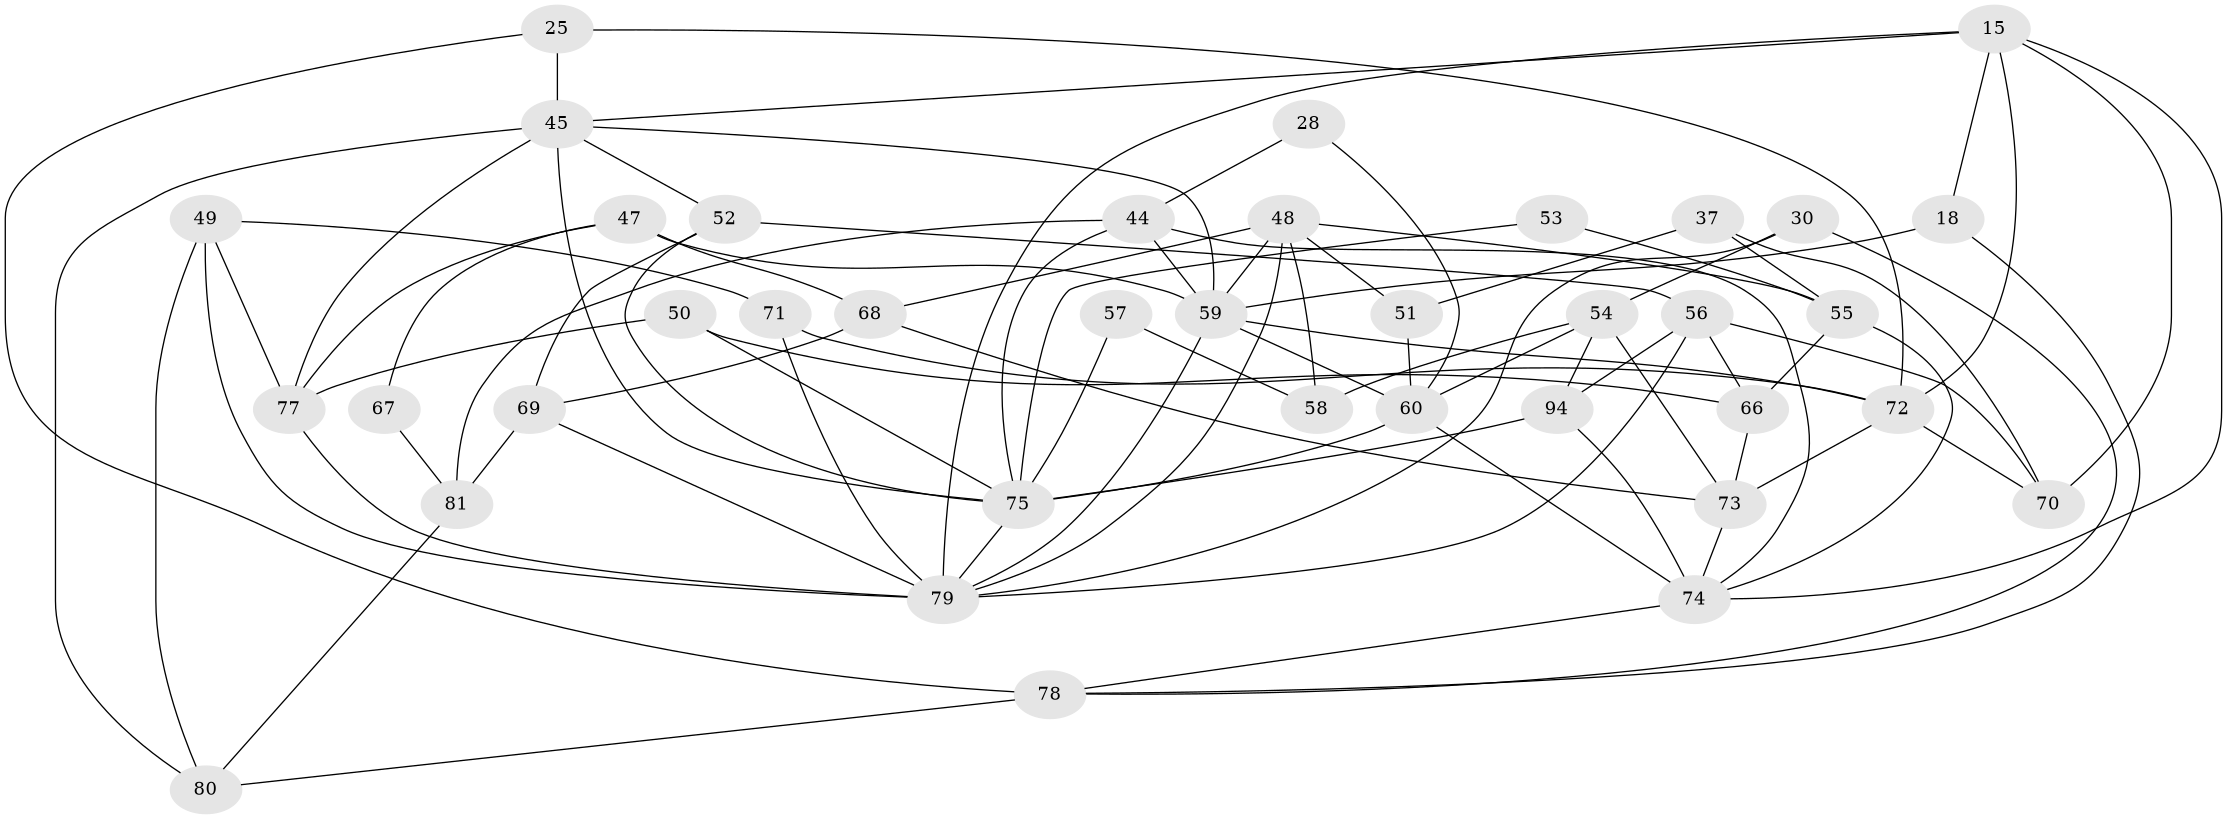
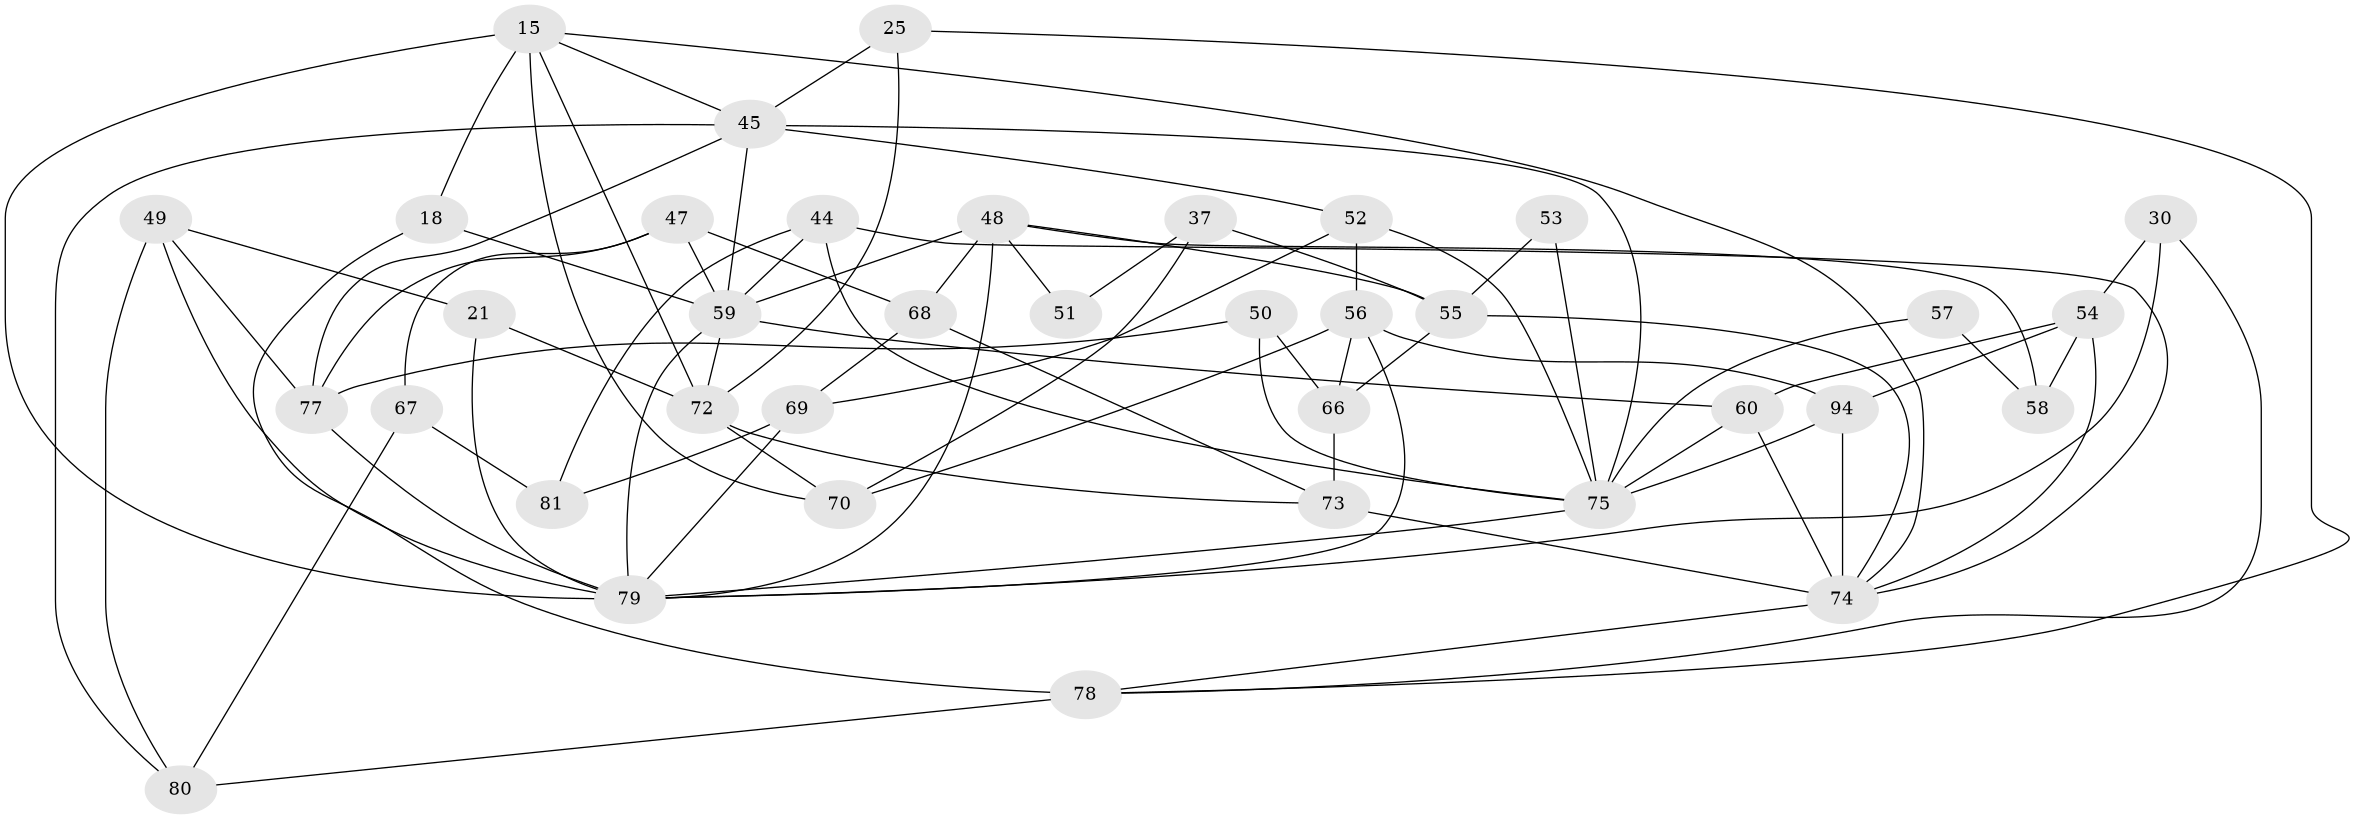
(1309, 124) -> none
(775, 314) -> (479, 314)
(1409, 361) -> none
(1666, 409) -> (2034, 501)
(331, 647) -> (294, 600)
